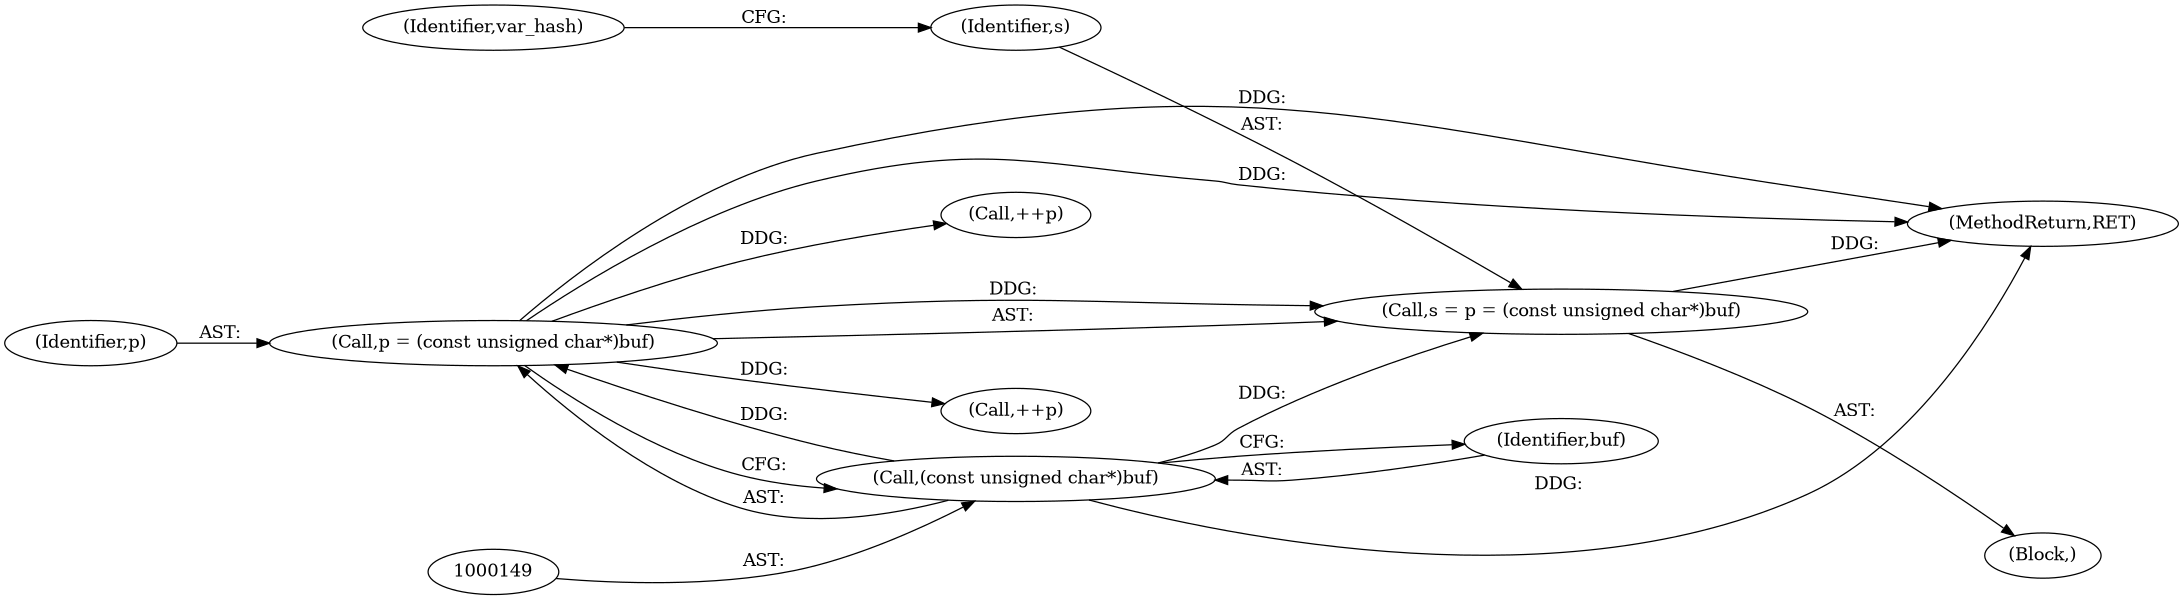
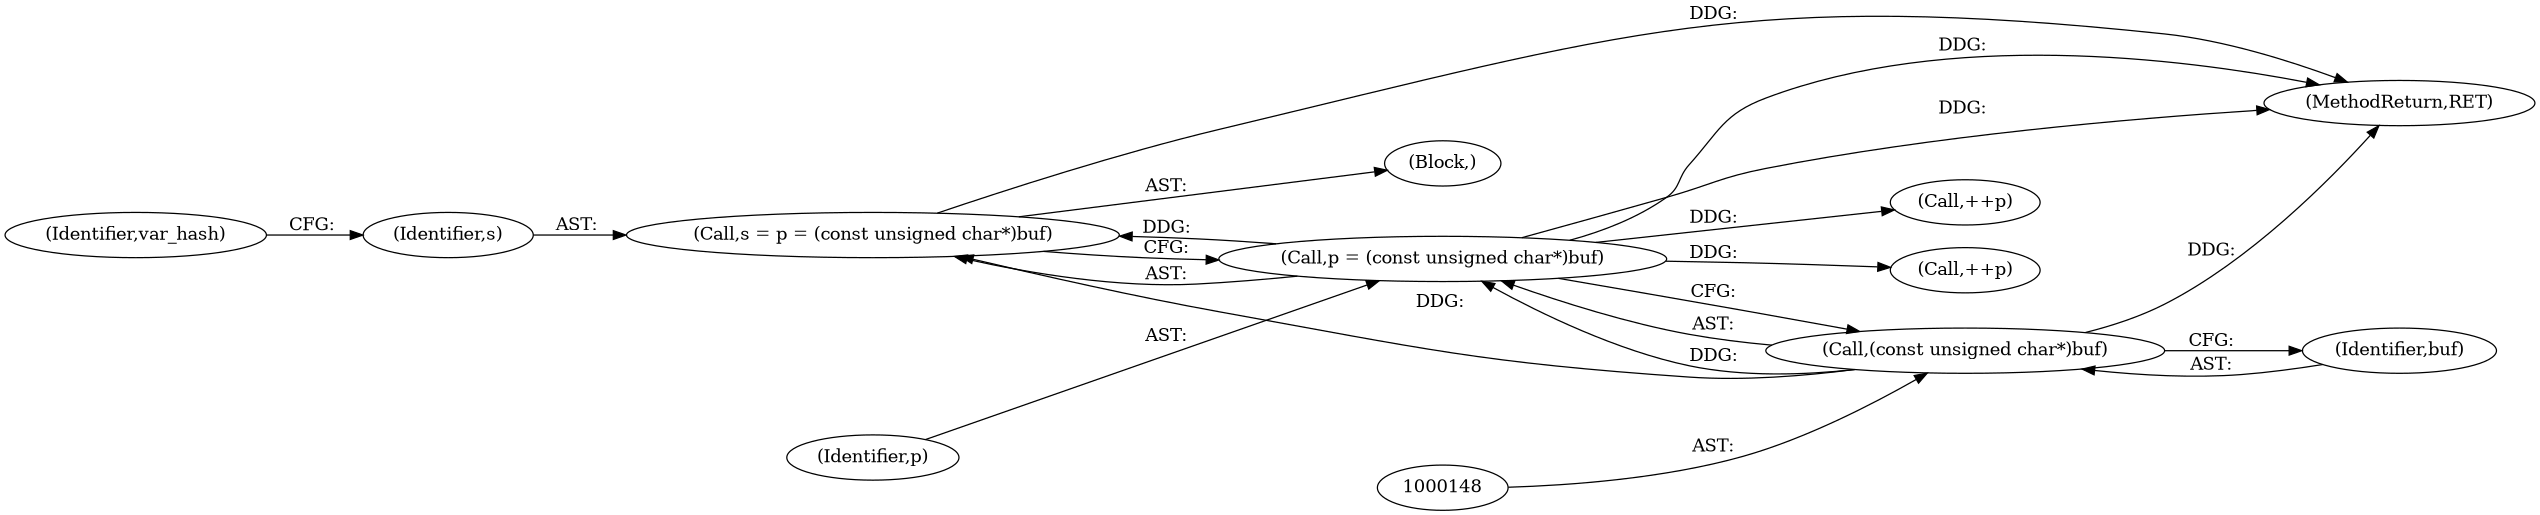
none -> (1125, 257)
(493, 572) -> (1443, 488)
